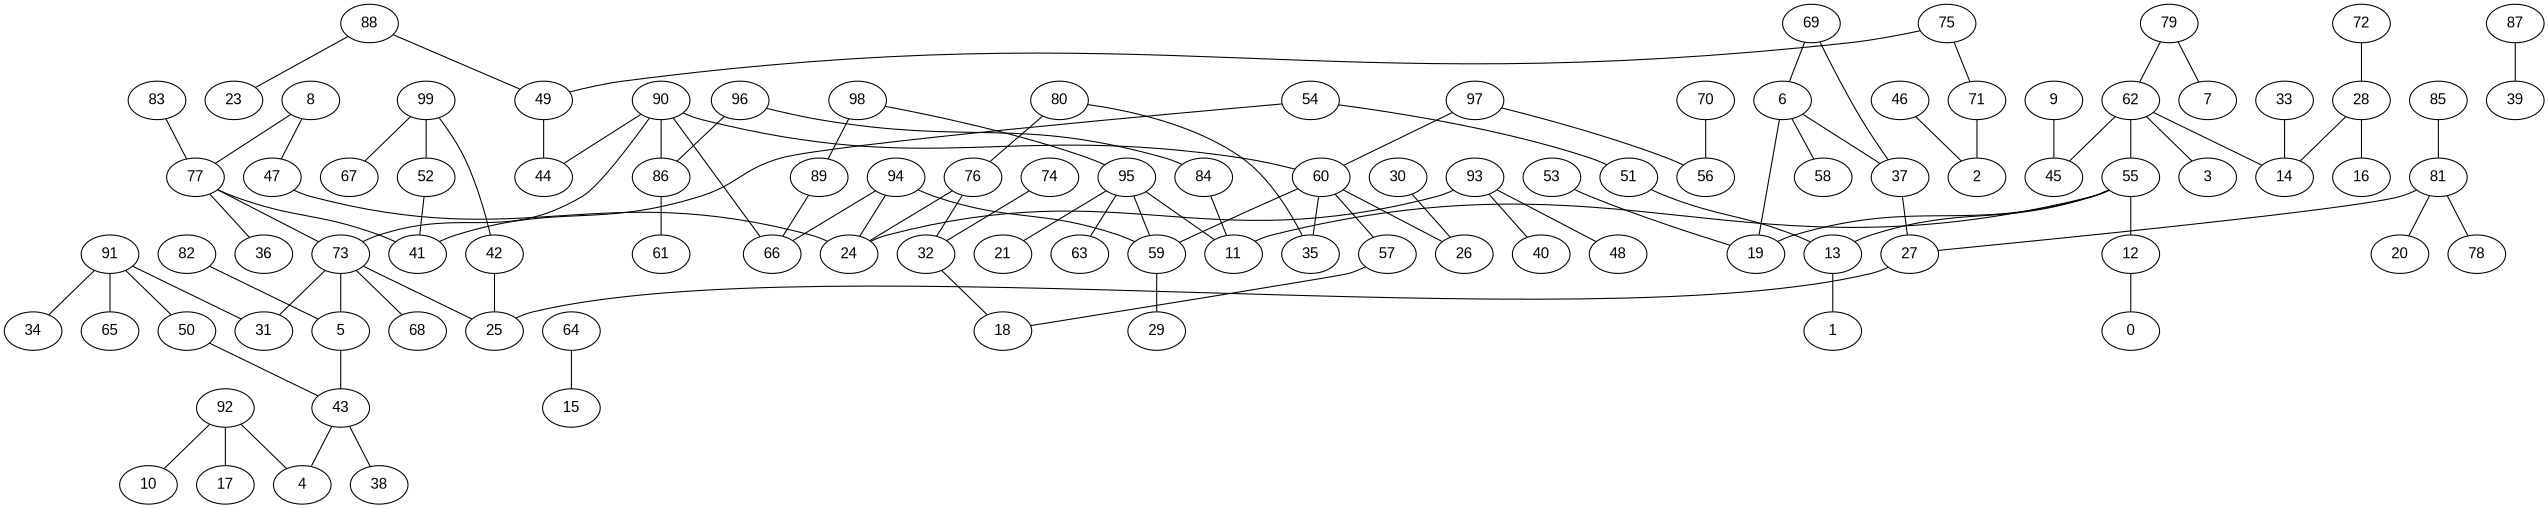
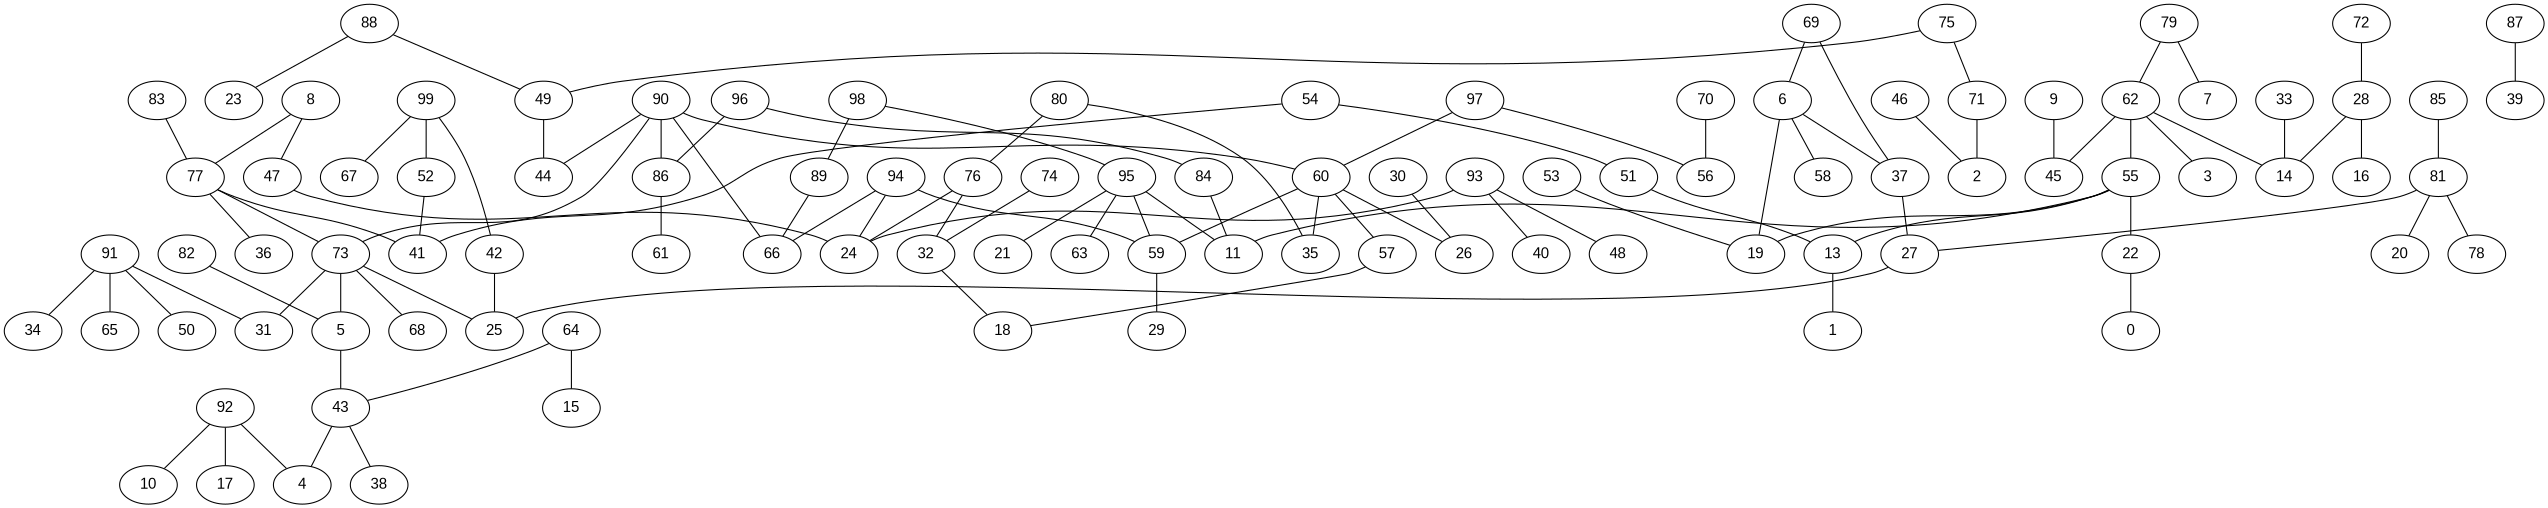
(2131, 254) -> (2131, 254)
(264, 370) -> (459, 375)
